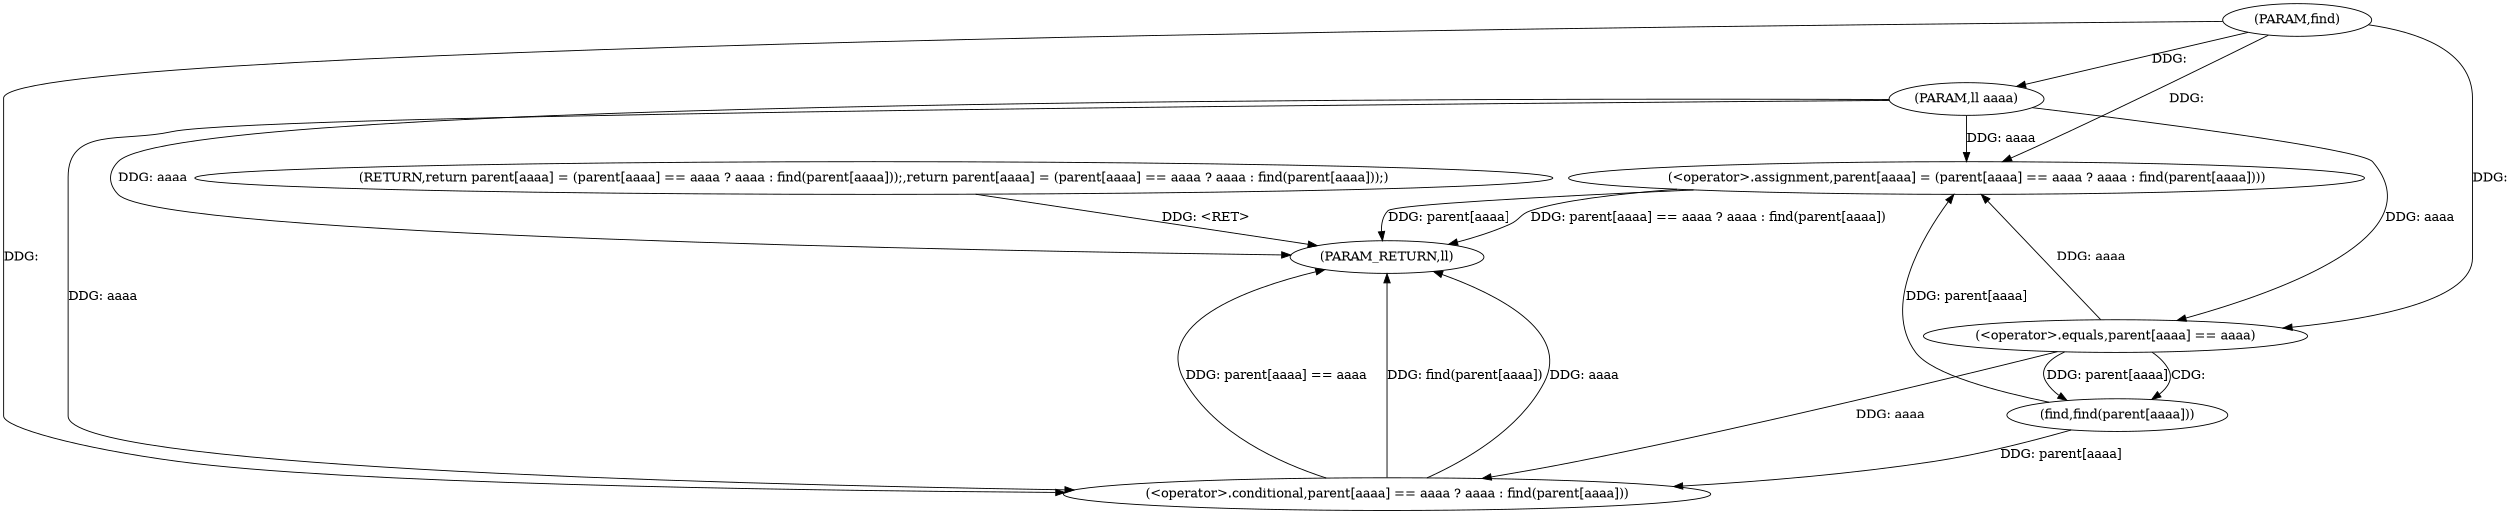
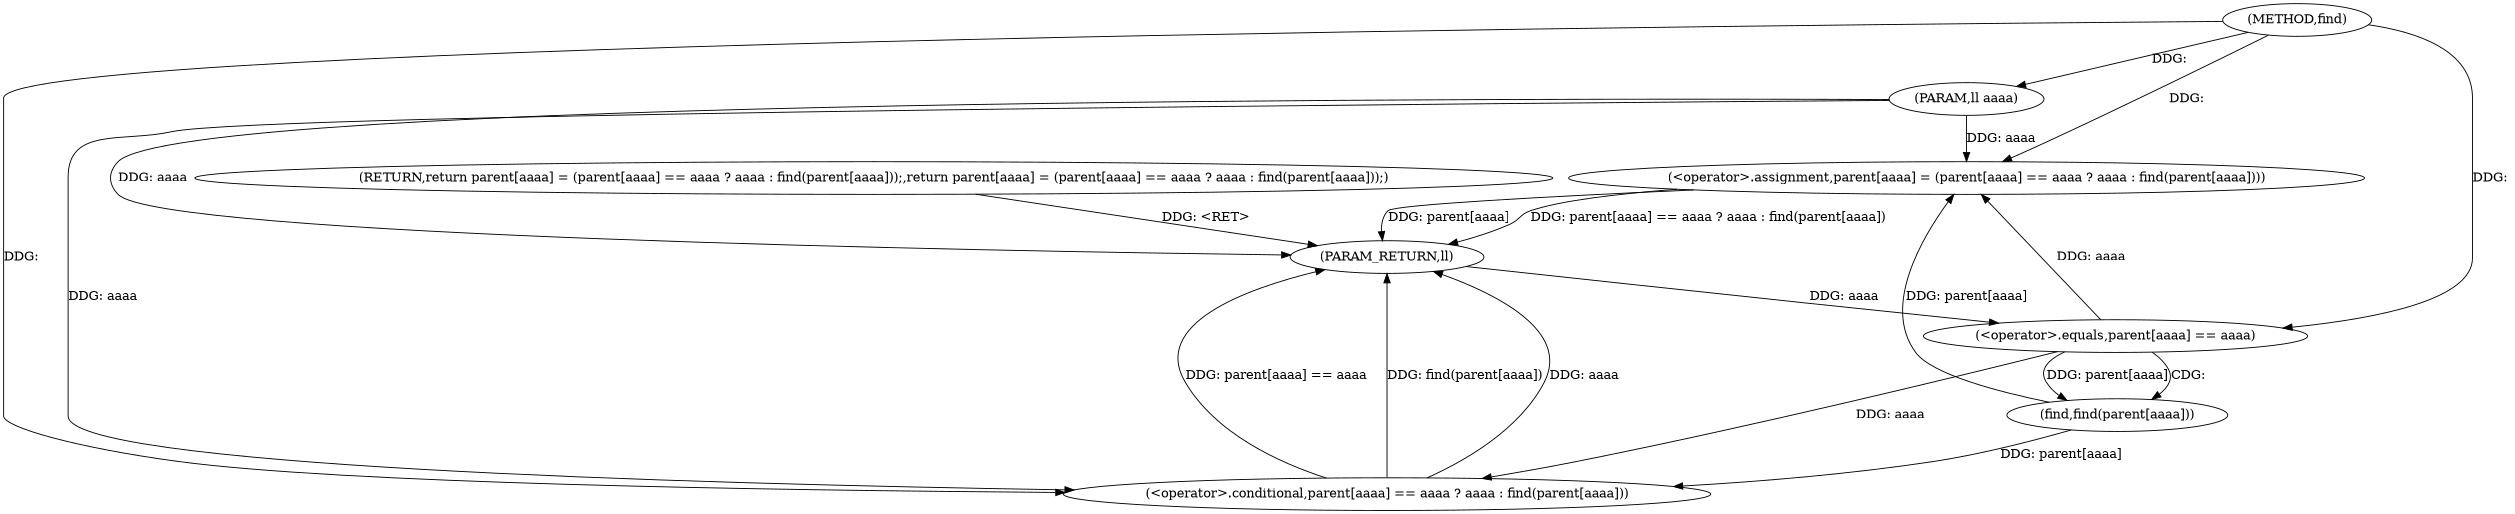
(2297, 20) -> (2297, 20)
(2344, 153) -> (1728, 295)
